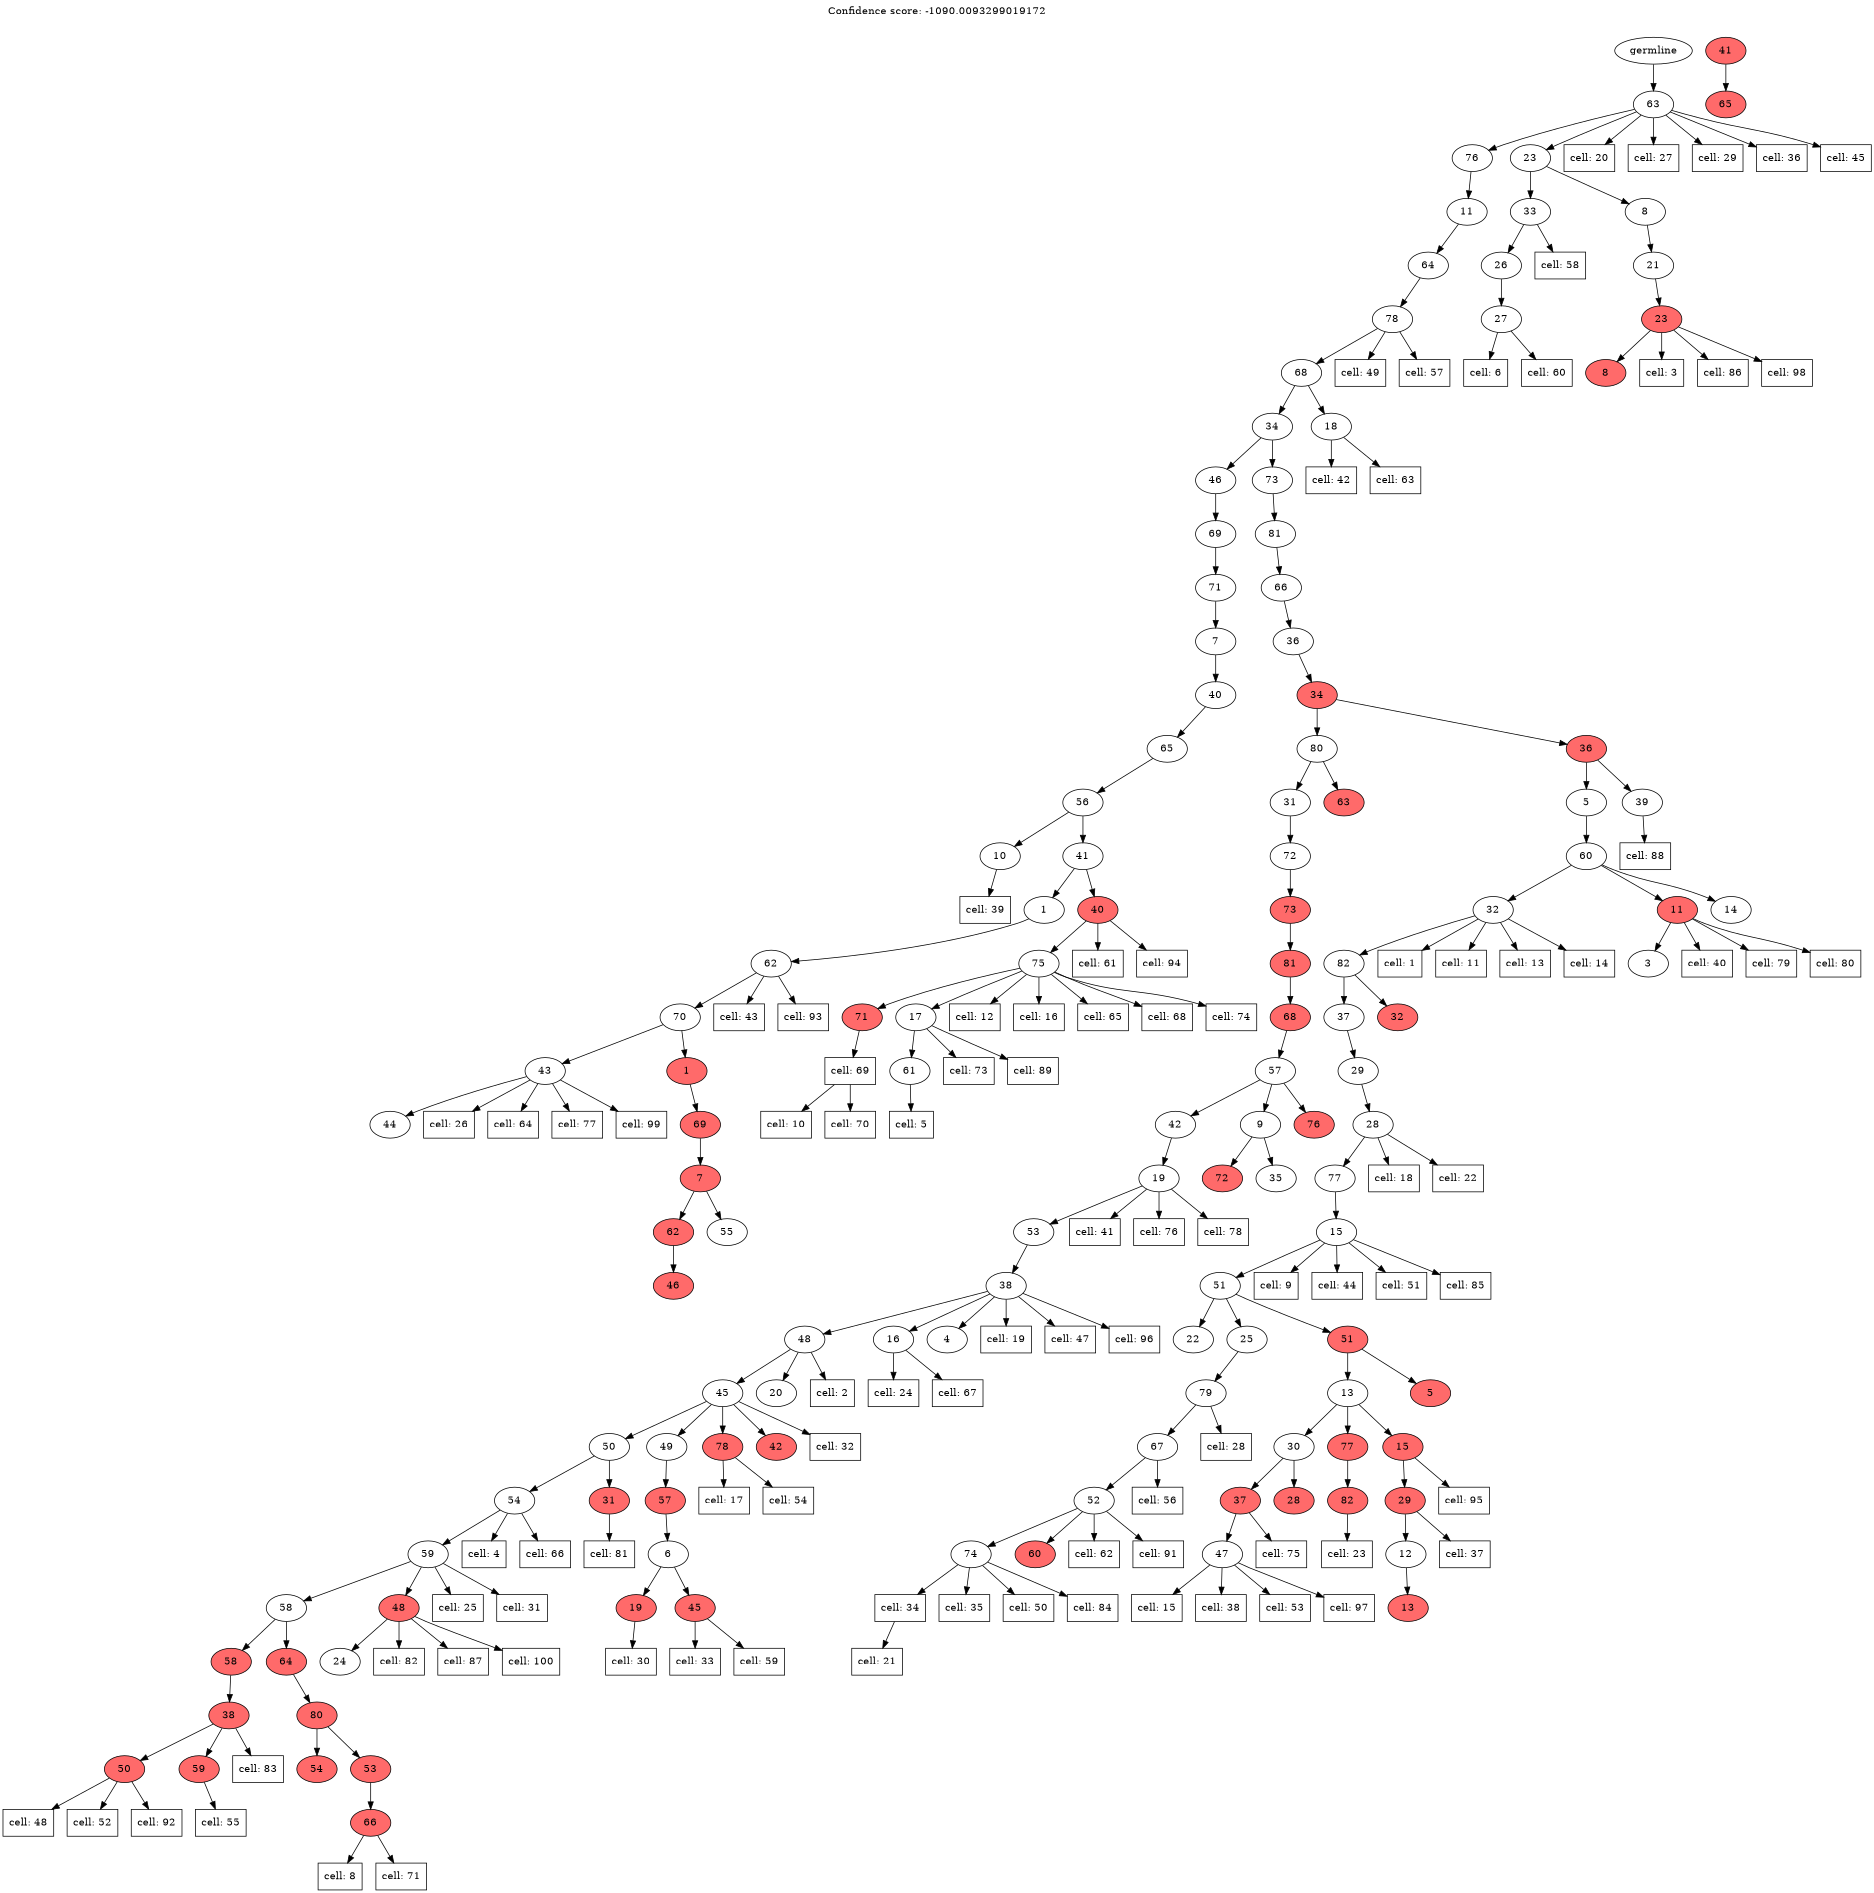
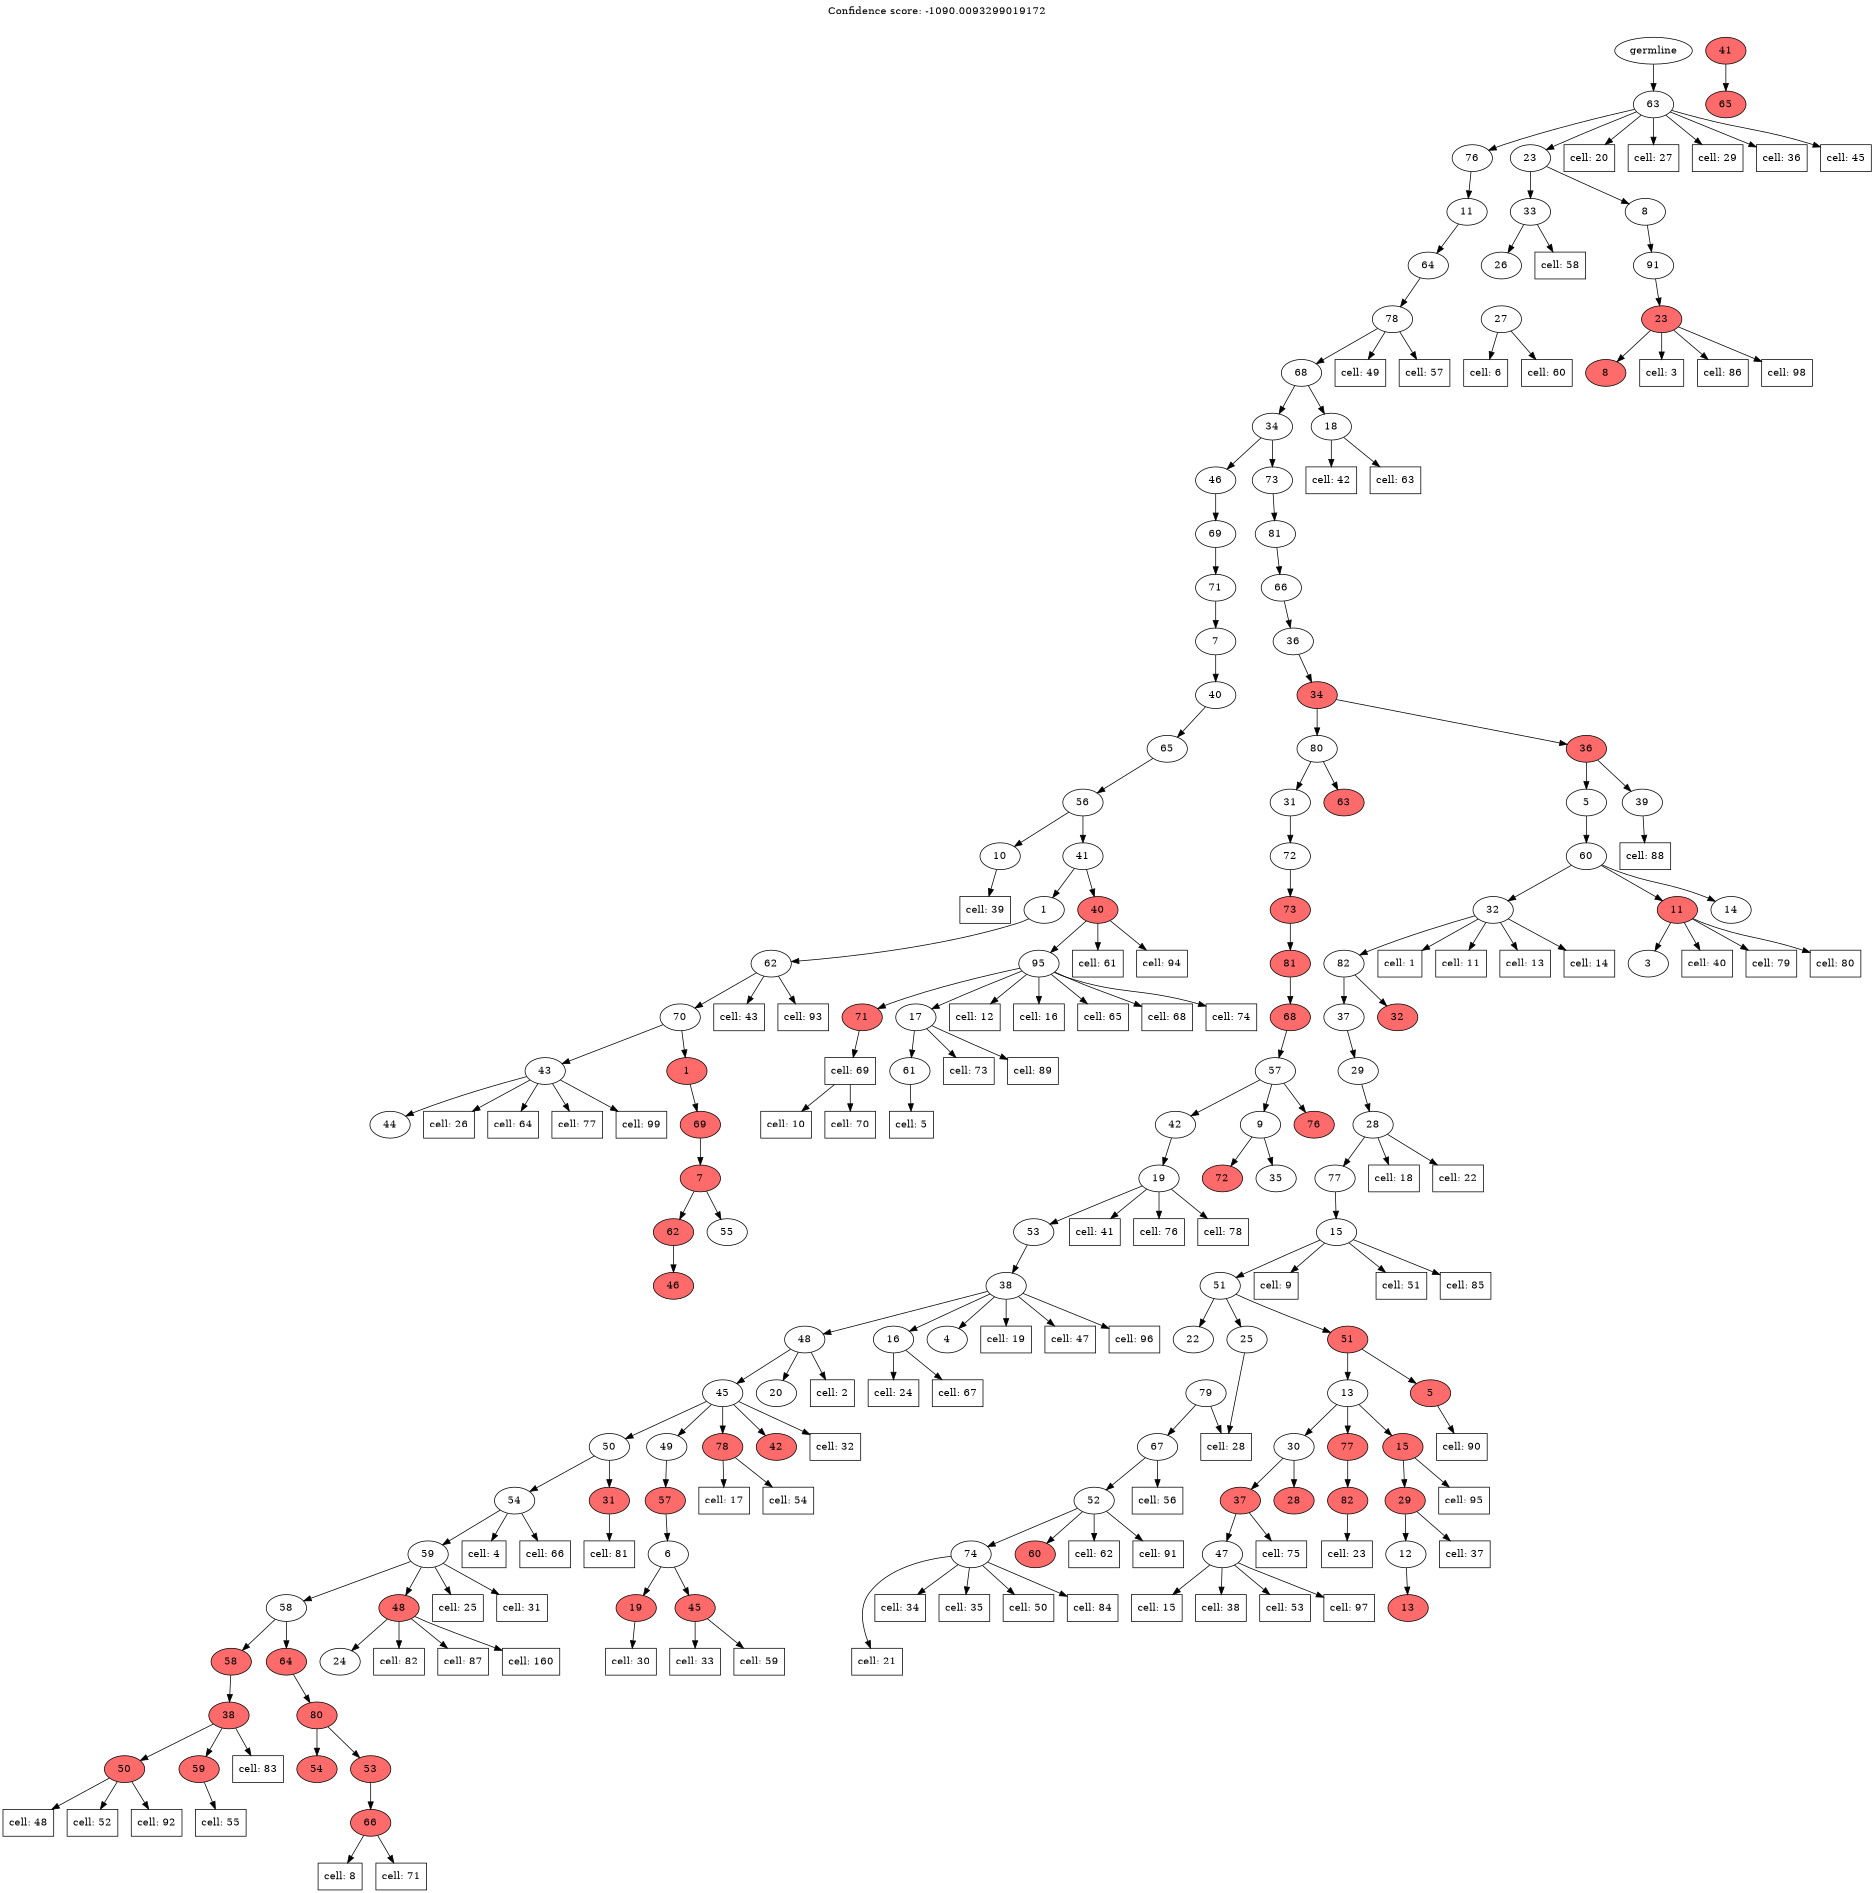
(1654, 266) -> (1654, 266)
(1501, 289) -> none
(1039, 964) -> (1039, 964)
(1337, 1286) -> none
(1229, 1363) -> (1237, 1390)
none -> (1462, 1447)
(890, 1632) -> (884, 1579)
(531, 1662) -> (531, 1662)
